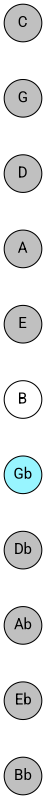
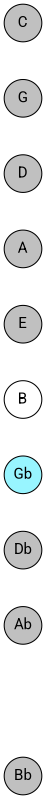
(23, 701) -> none
